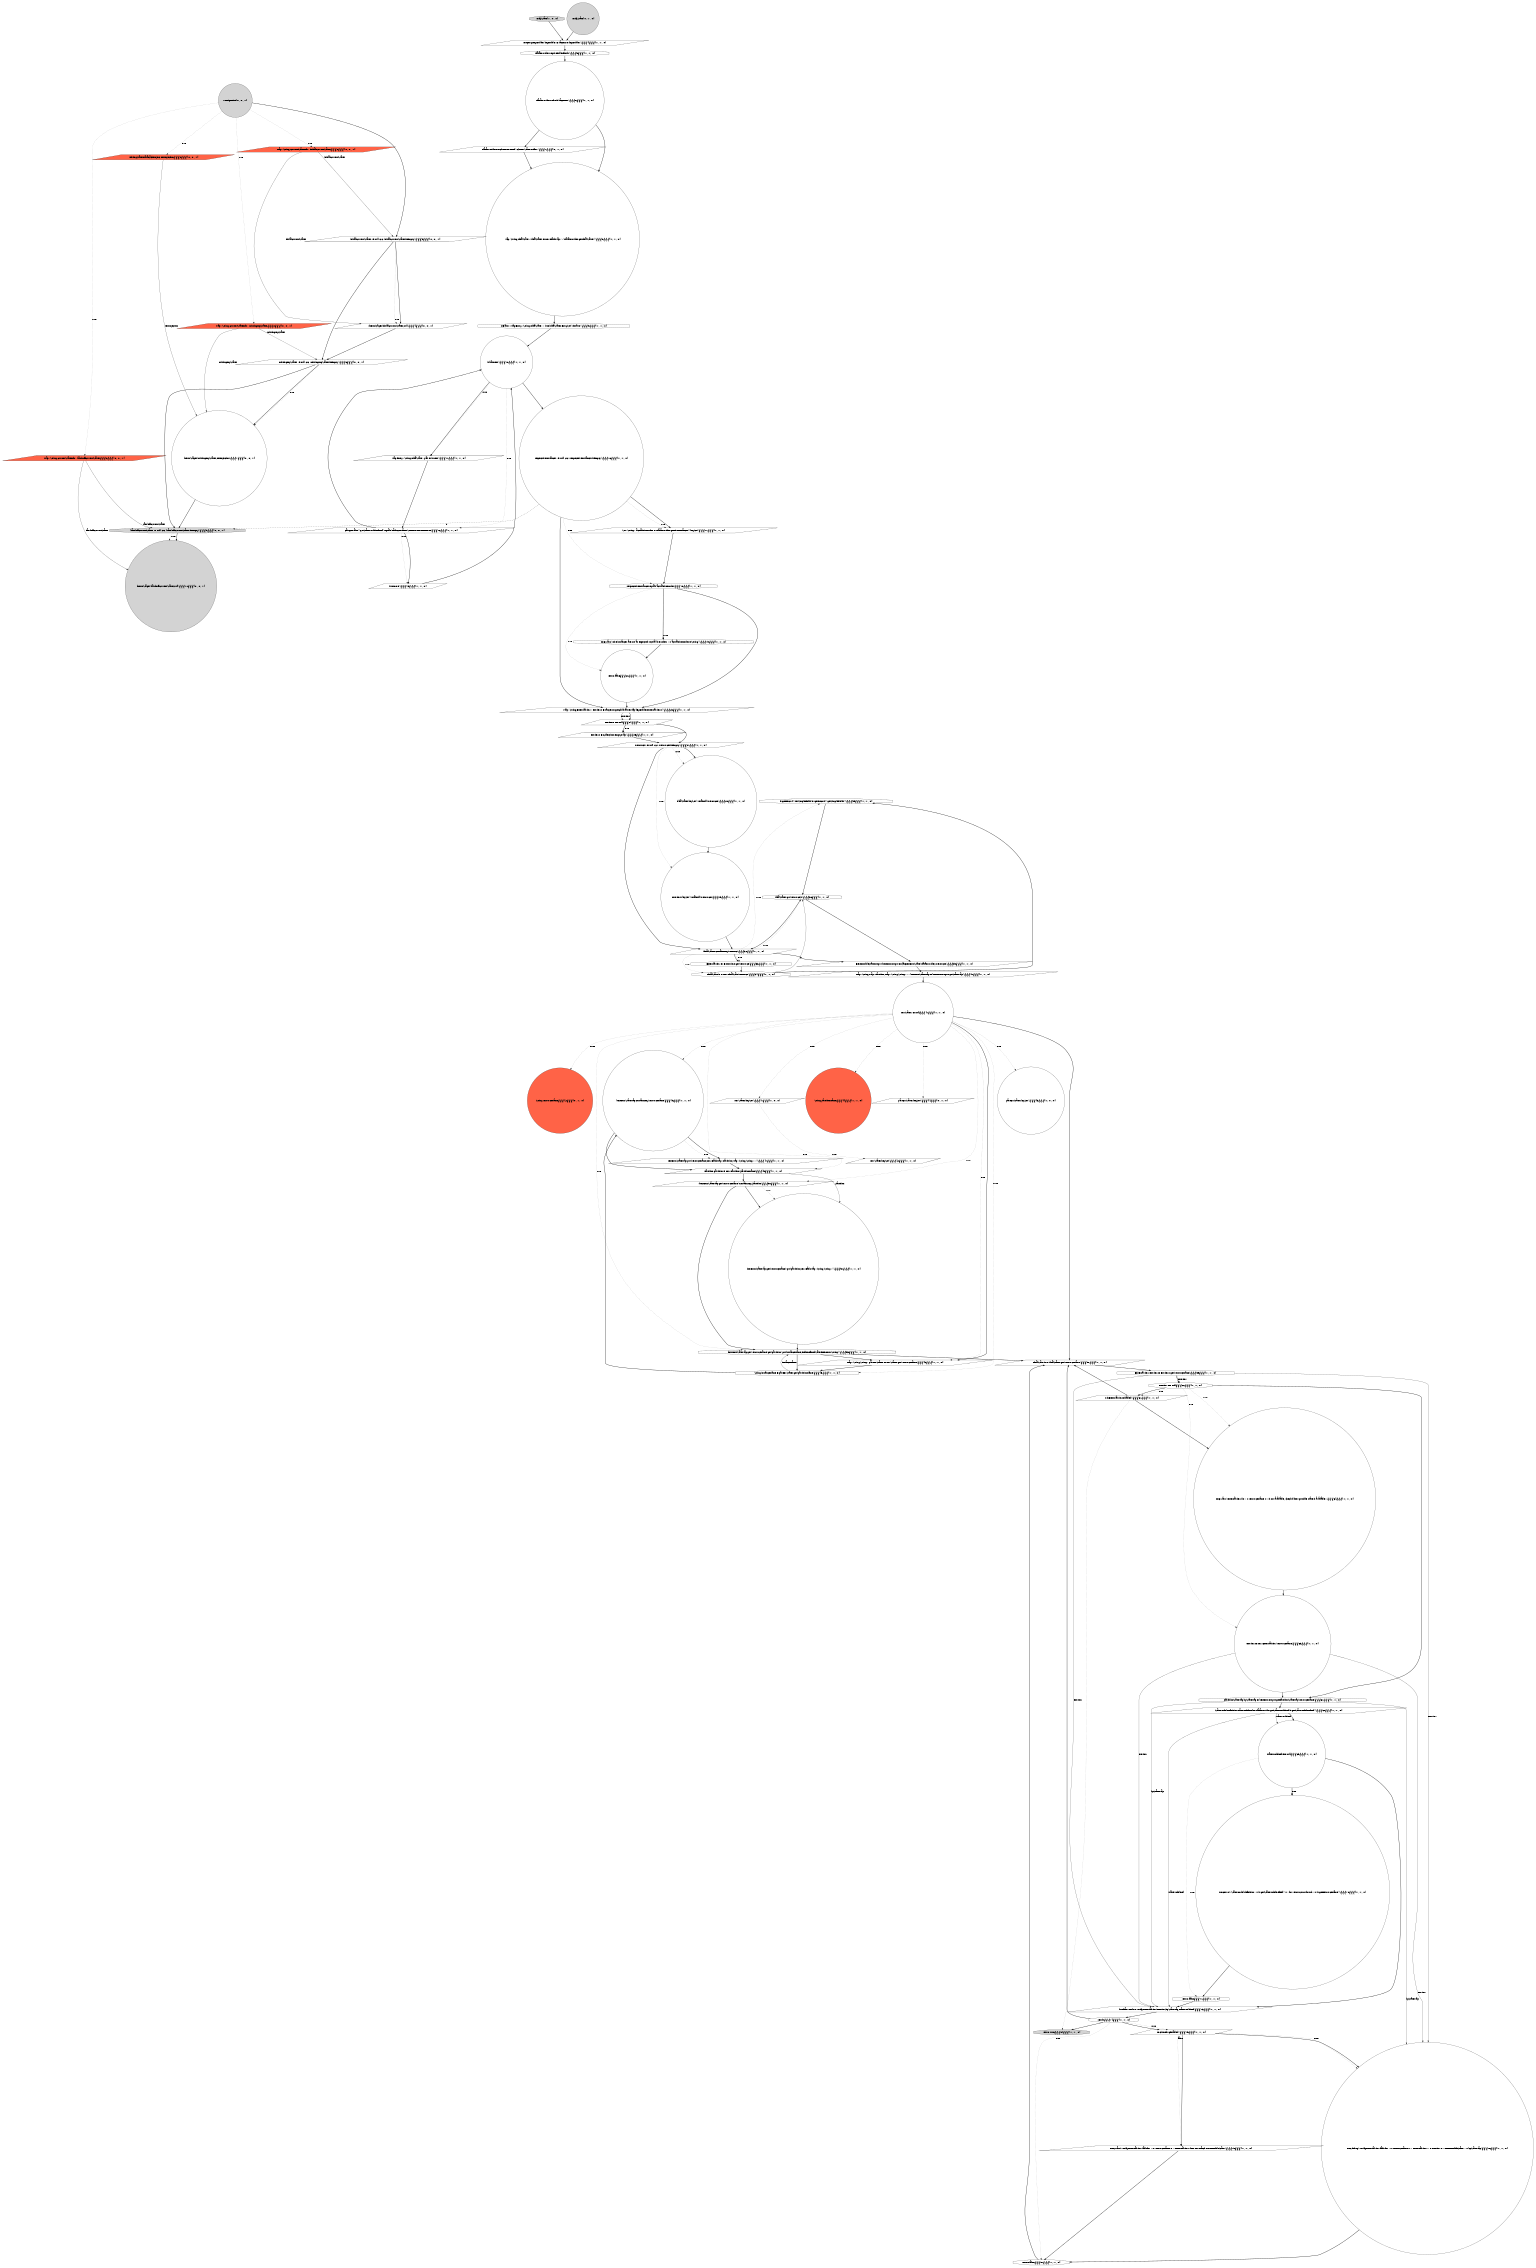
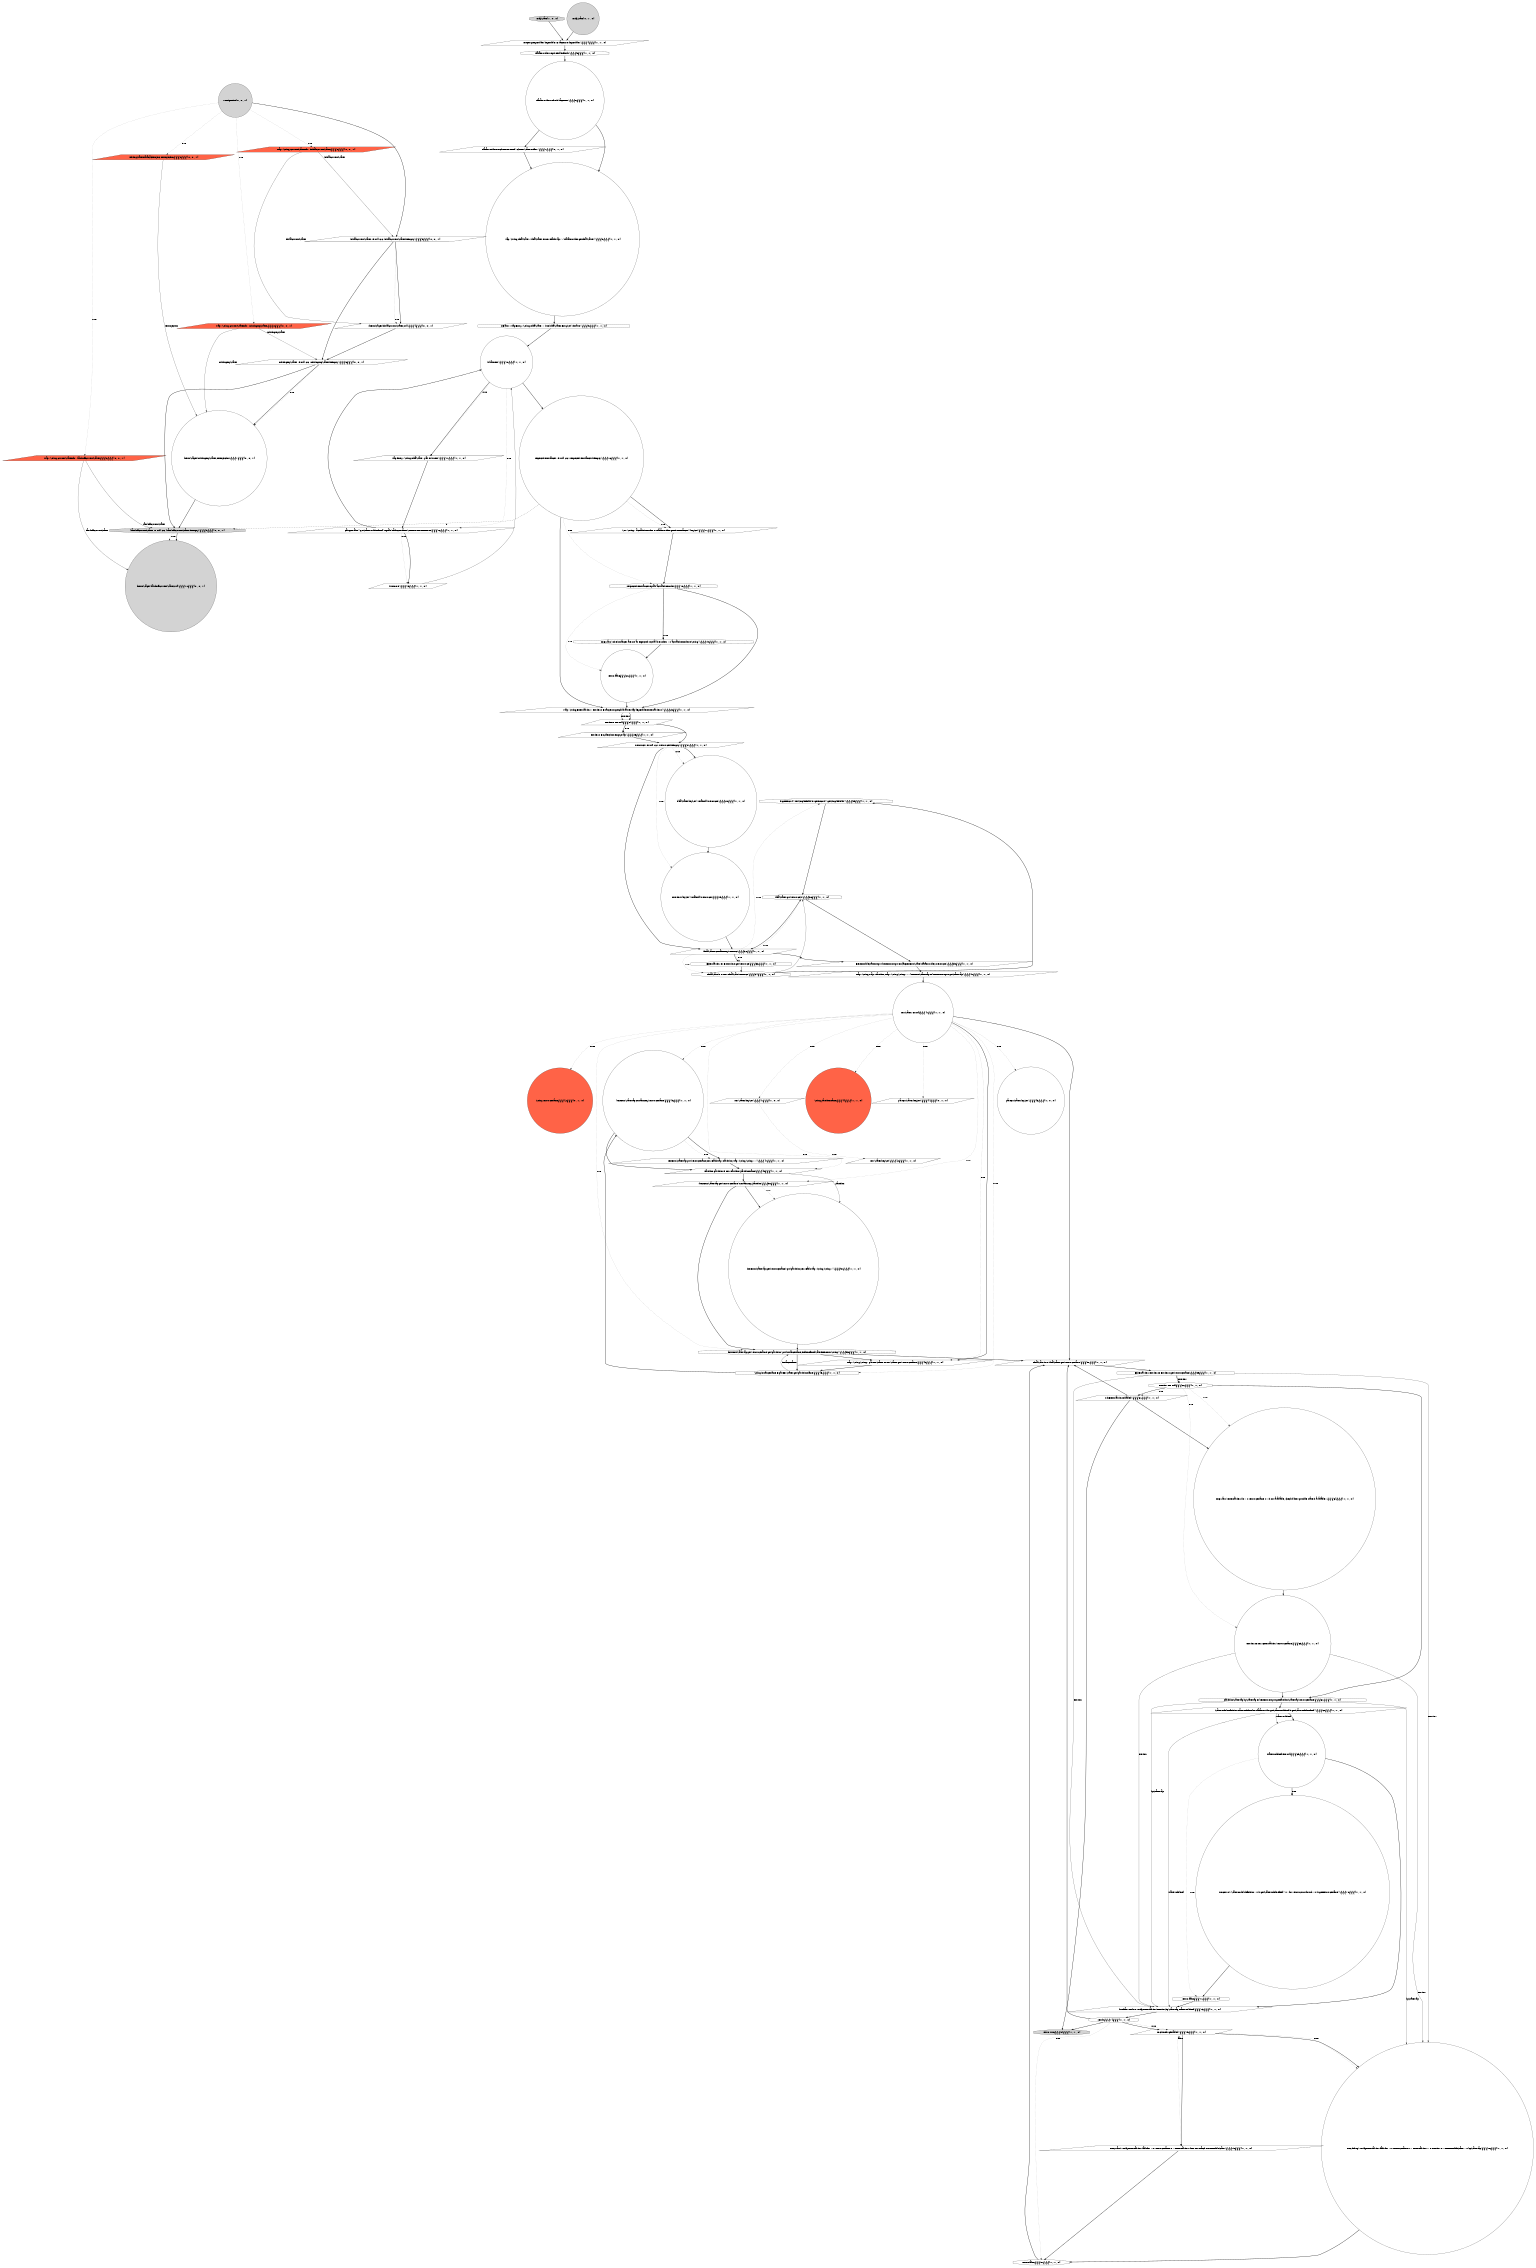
(515, 514) -> (515, 514)
(1086, 1710) -> (1086, 1710)
